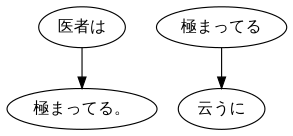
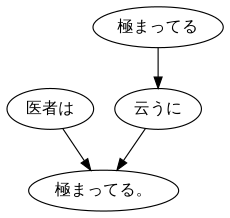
none -> (134, 145)
